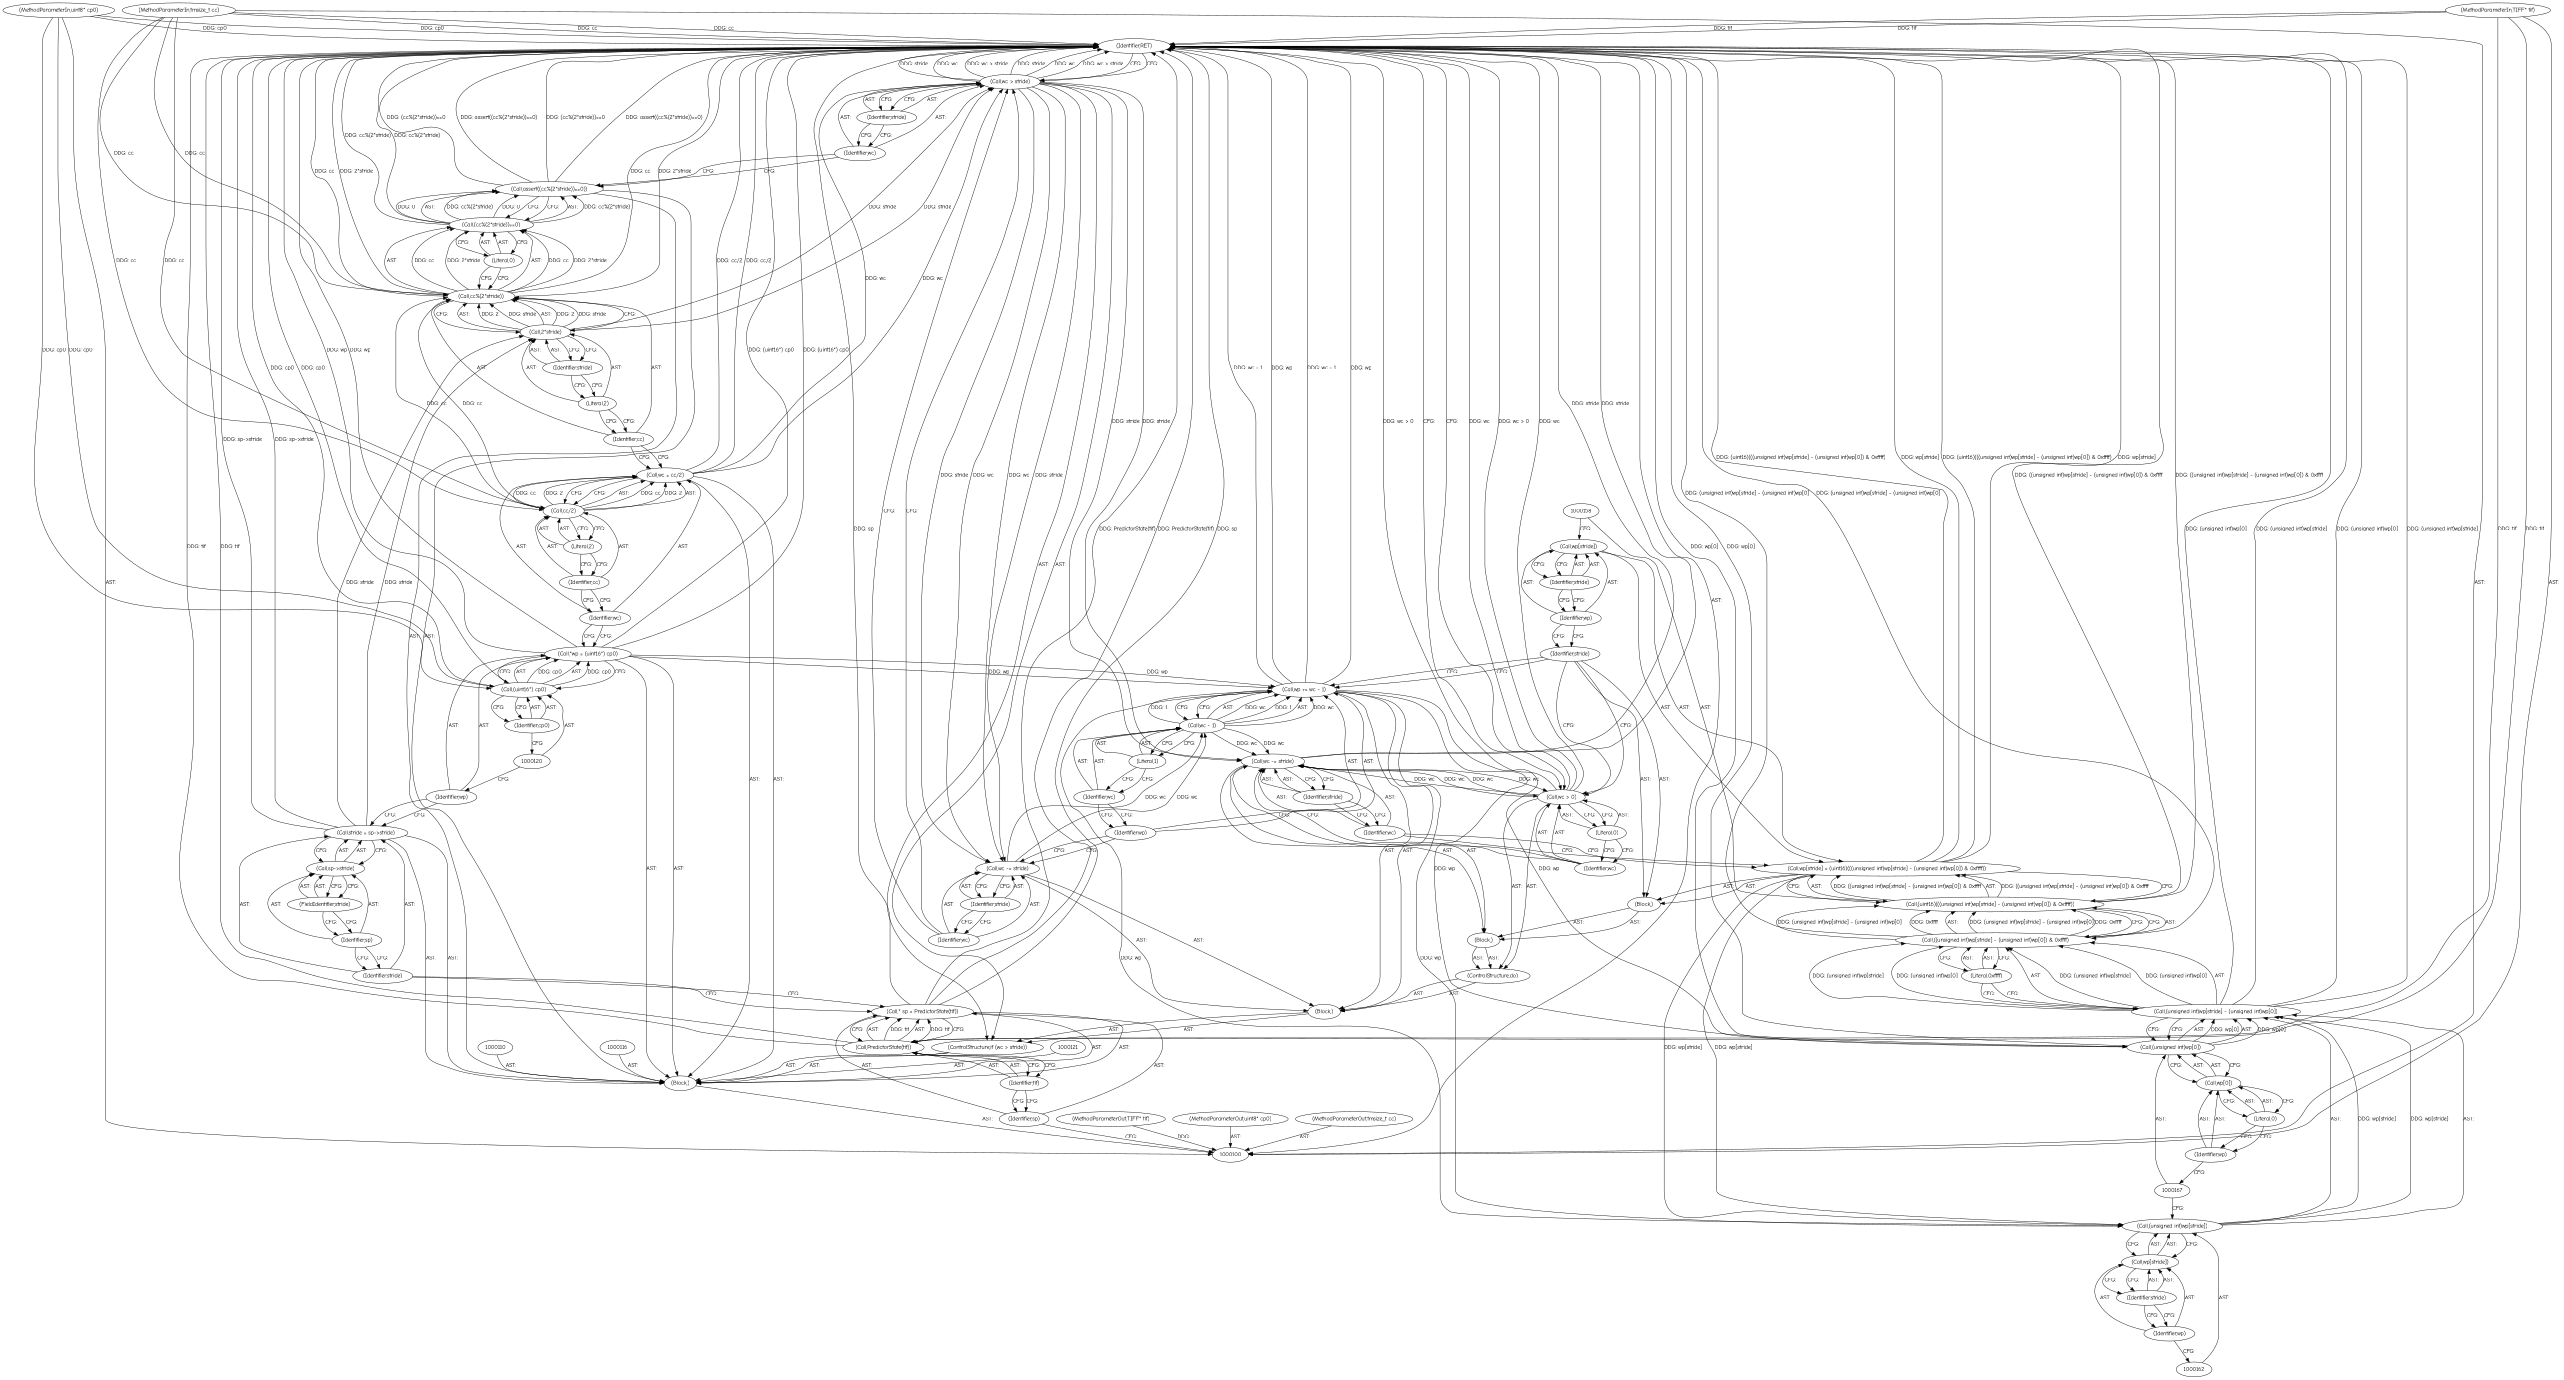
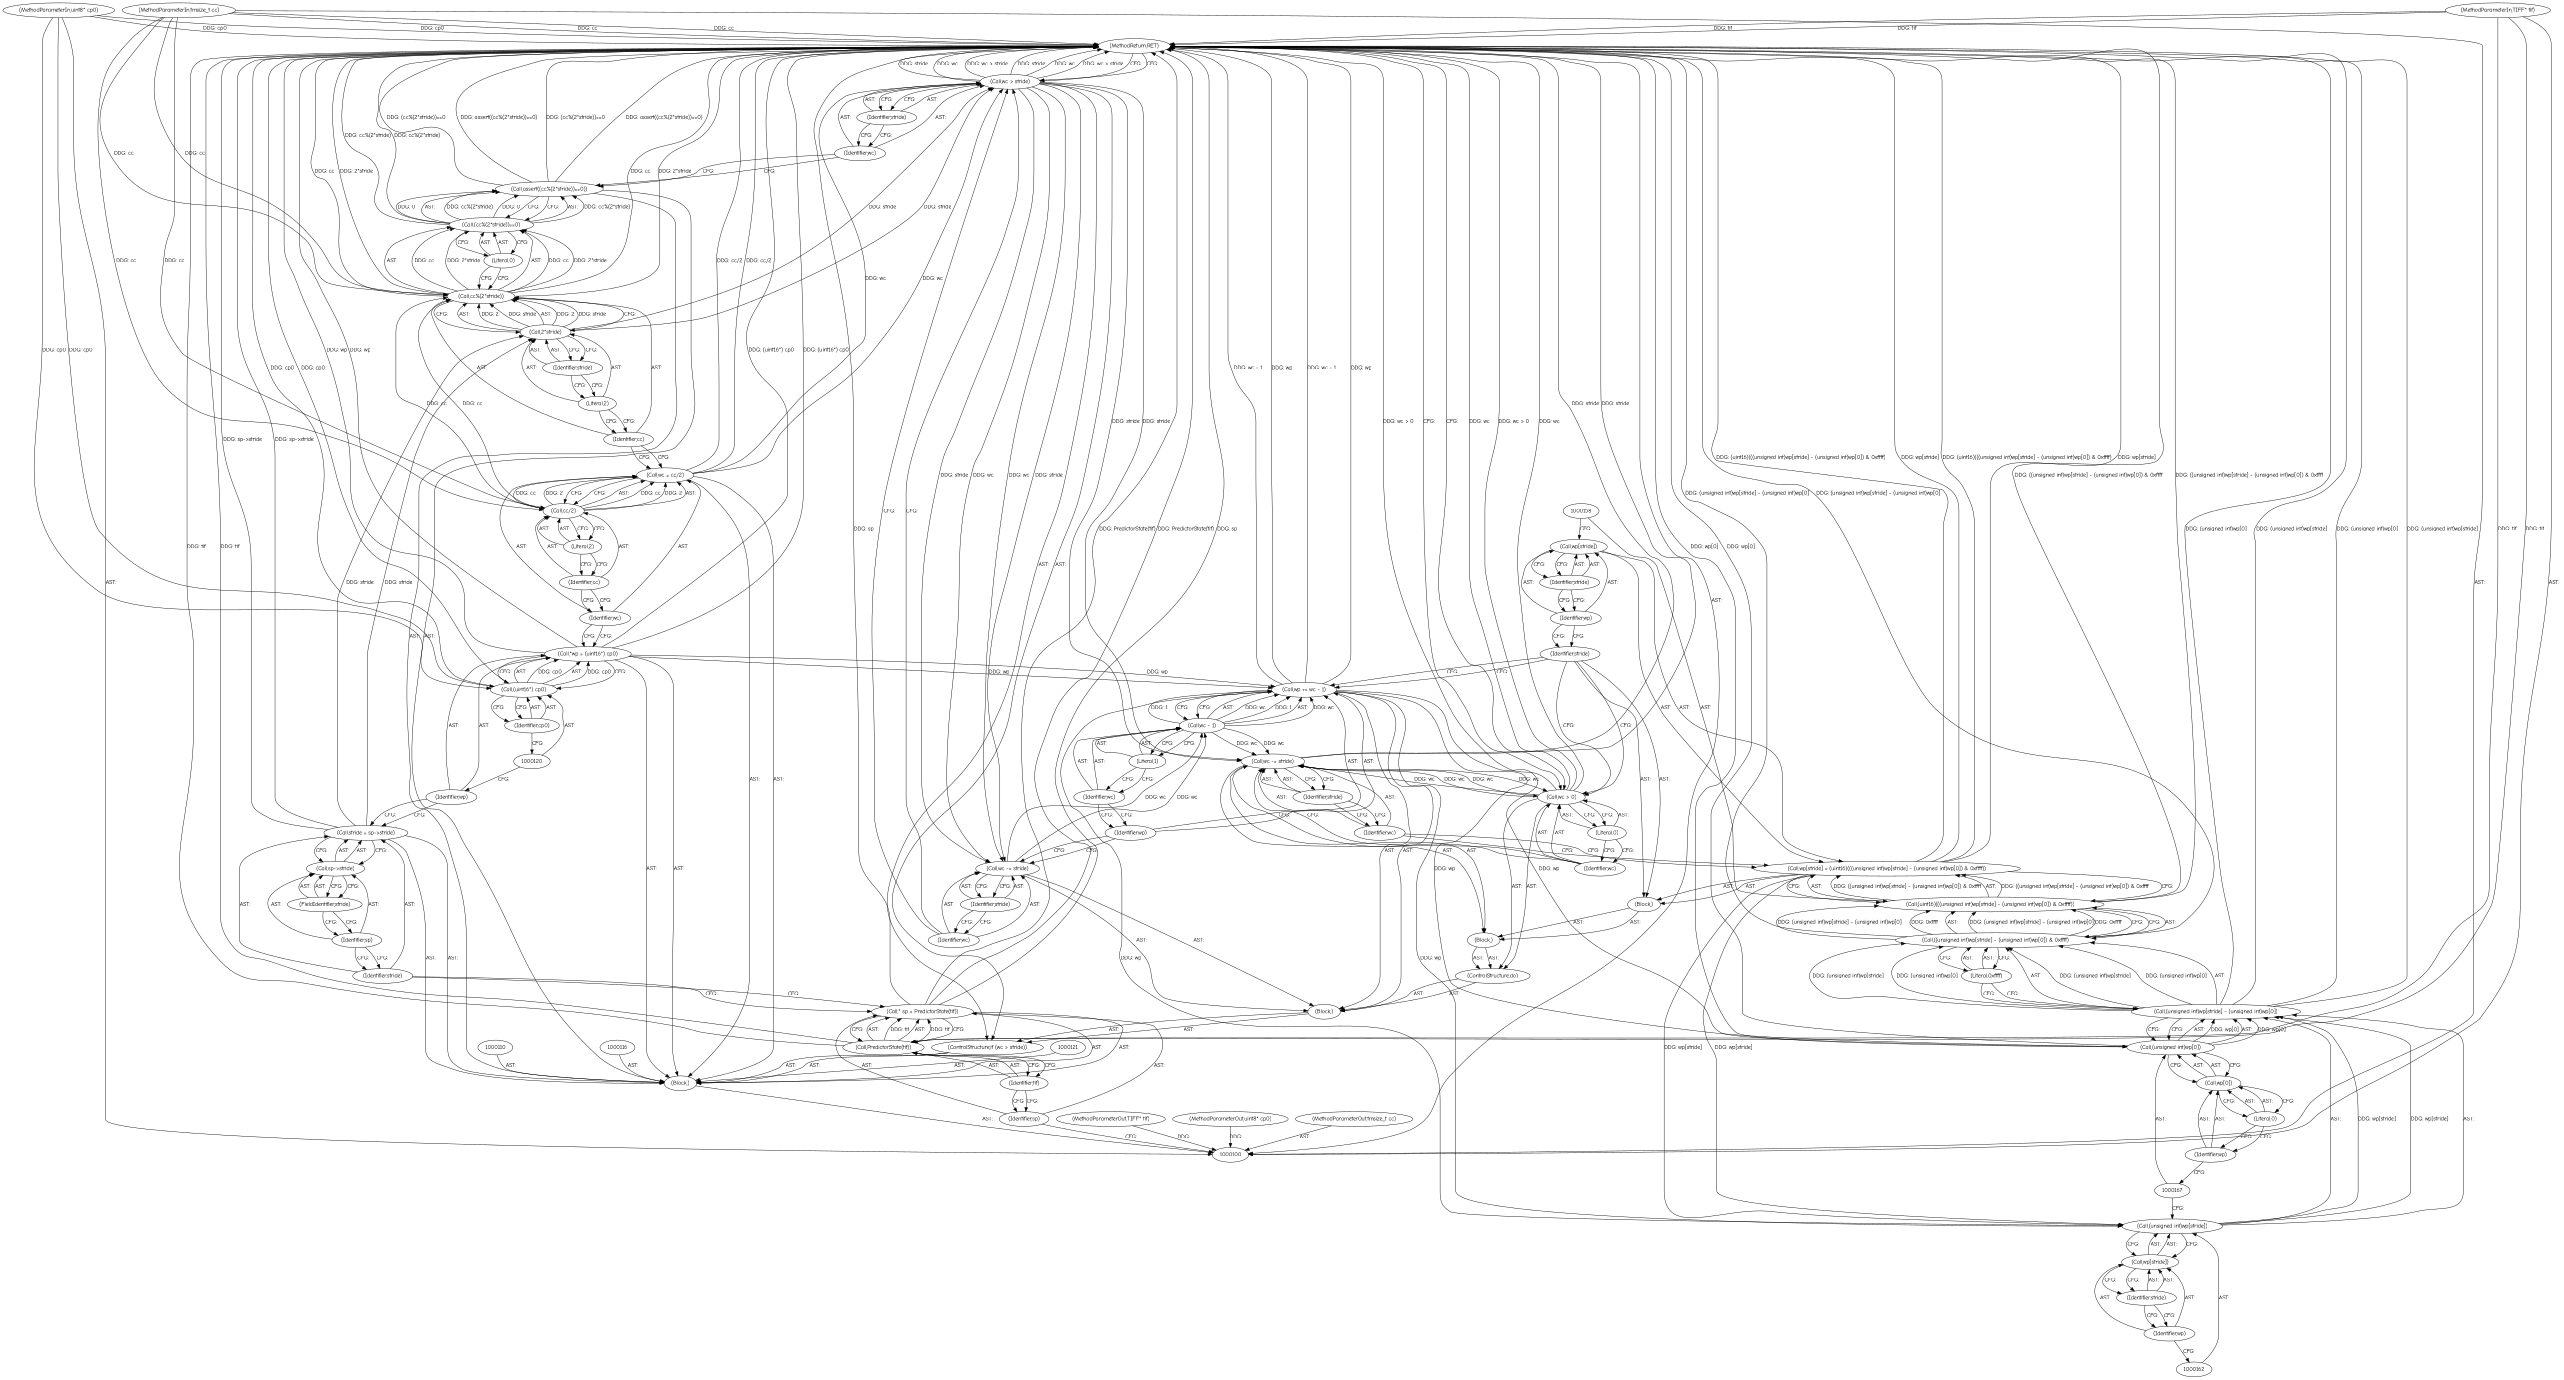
(1134, 46) -> (1134, 46)
(1237, 1137) -> (1237, 1137)
